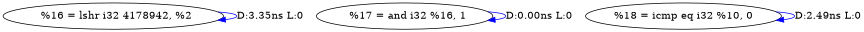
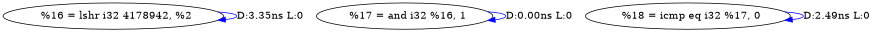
(683, 16) -> (688, 16)
